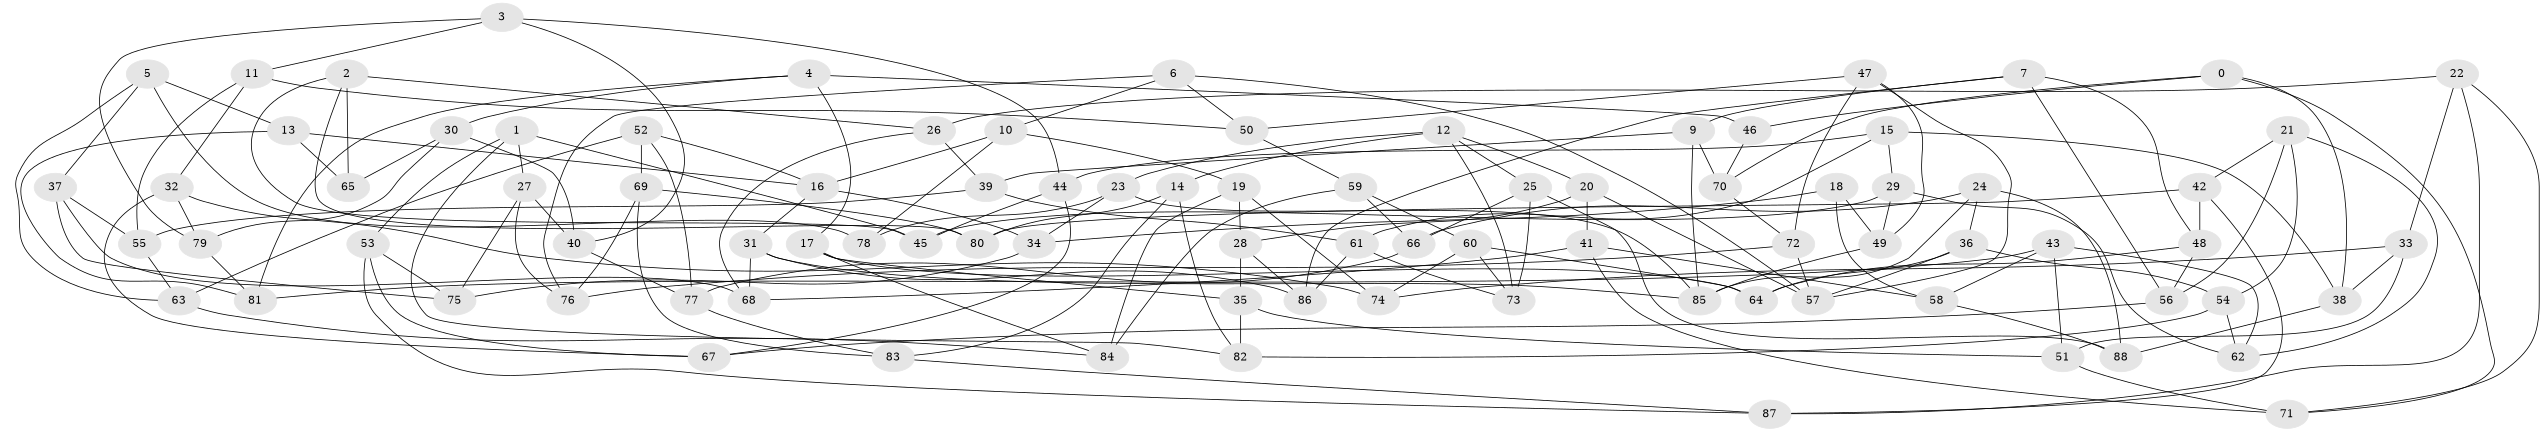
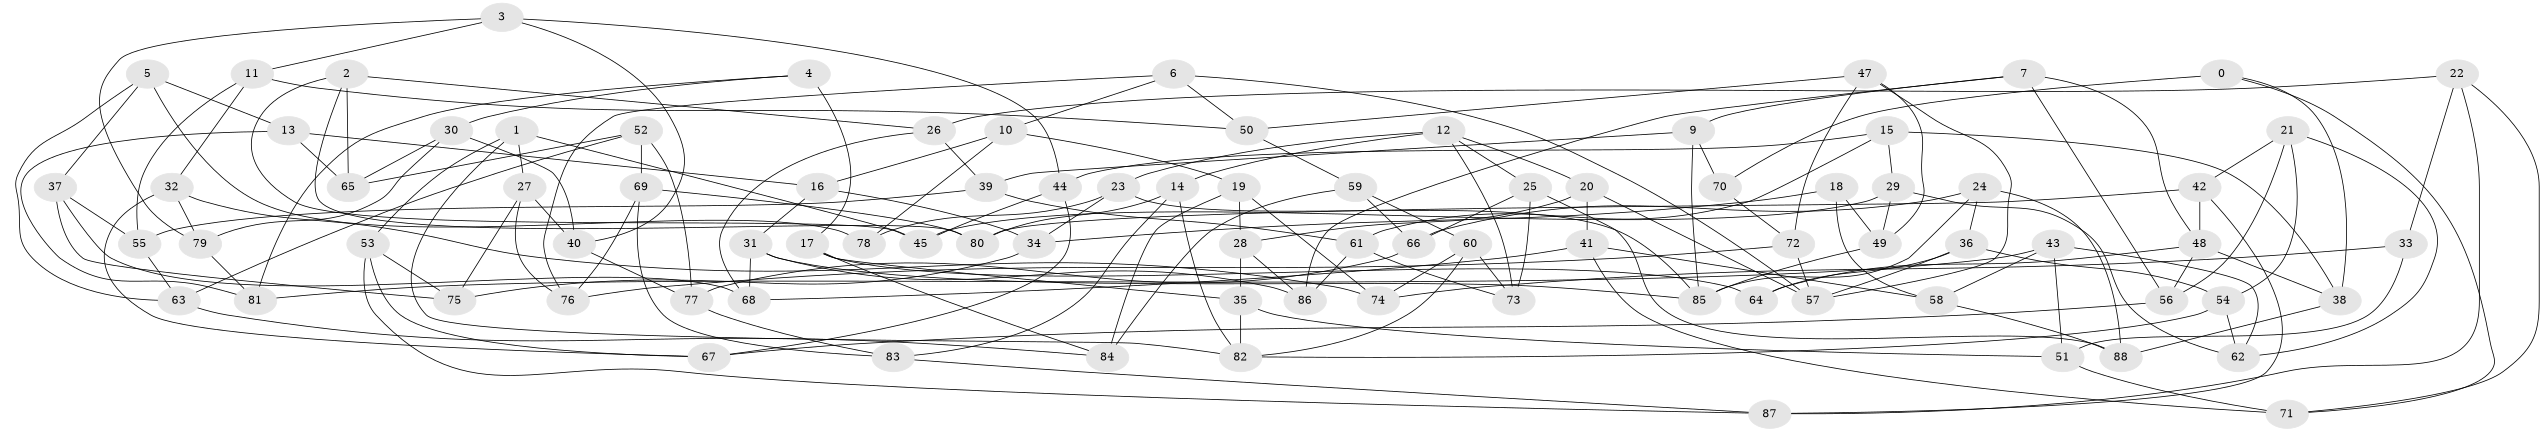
(1750, 131) -> none
(731, 156) -> (495, 159)
(1616, 268) -> (1364, 334)
(2373, 272) -> (2278, 276)
